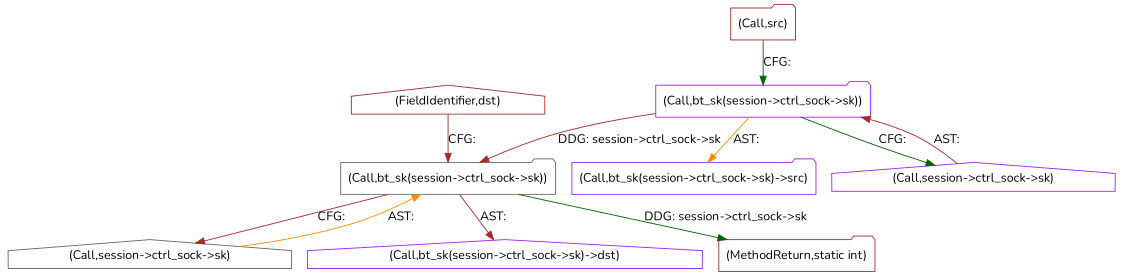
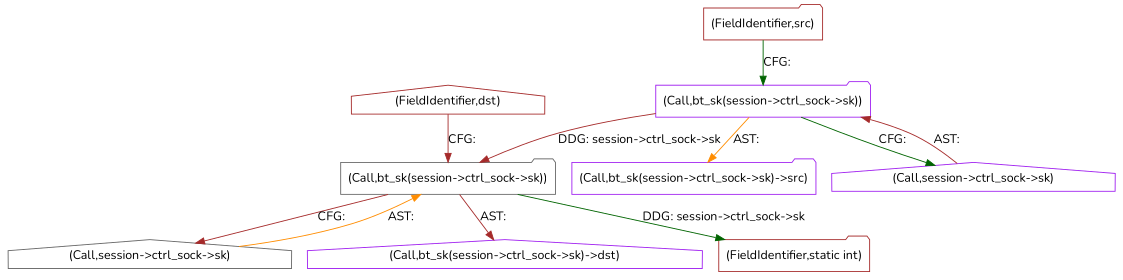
(763, 24) -> (763, 24)
(797, 256) -> (794, 256)
